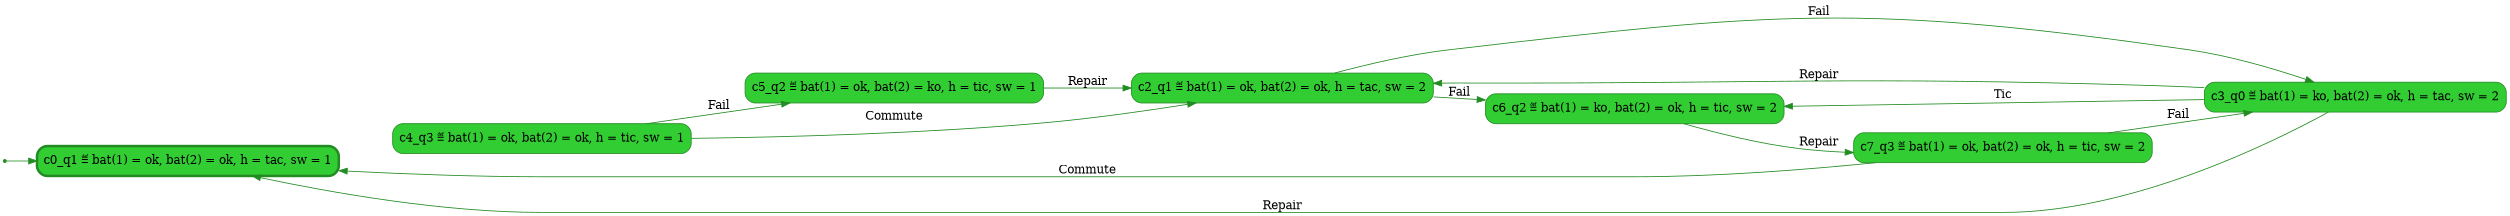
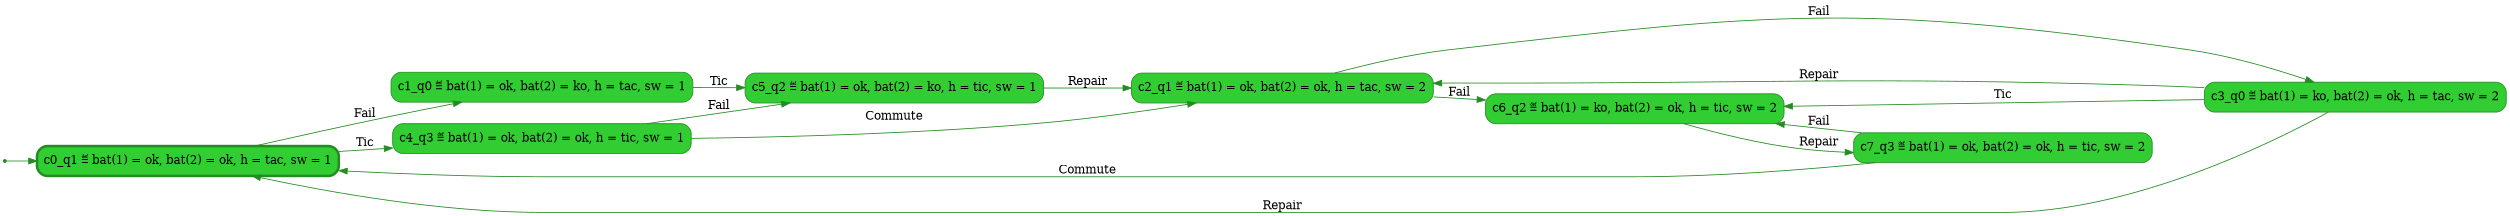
none -> (542, 87)
(2176, 123) -> (1823, 129)
none -> (362, 150)
